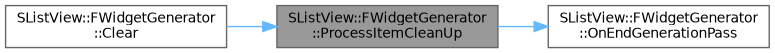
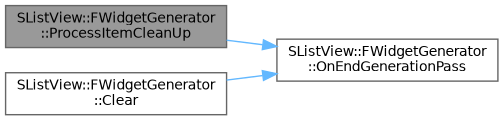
(245, 27) -> (245, 78)
